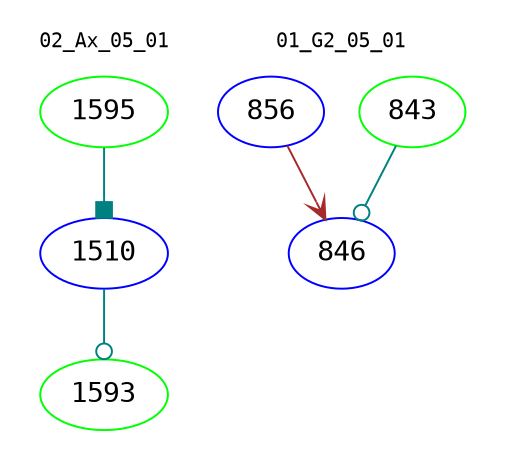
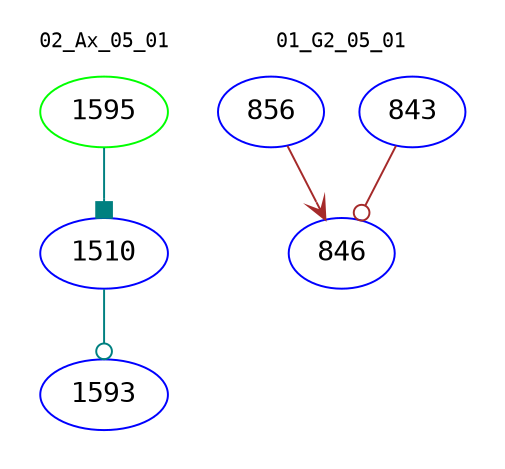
(412, 112) -> (412, 112)
(381, 176) -> (381, 176)
(104, 395) -> (104, 395)
